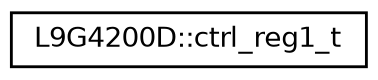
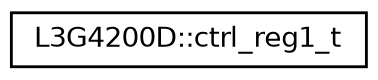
(189, 40) -> (189, 40)
